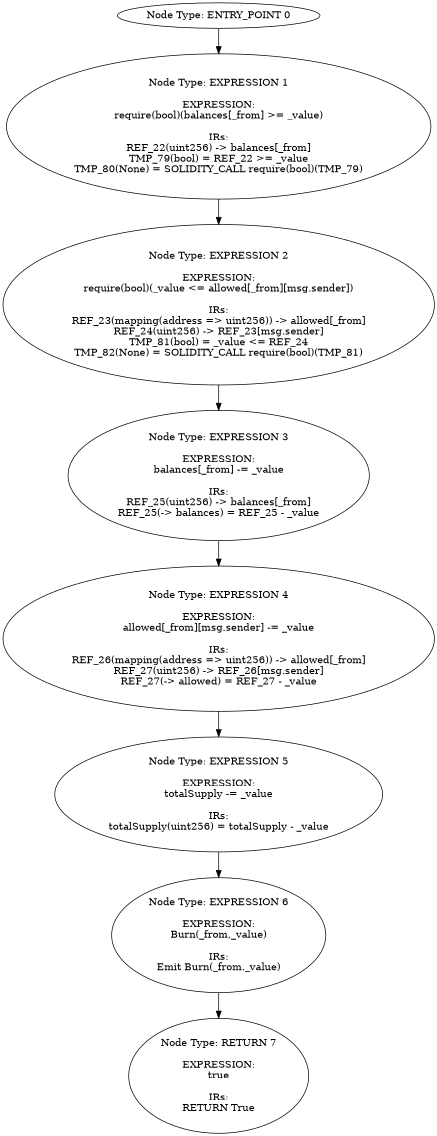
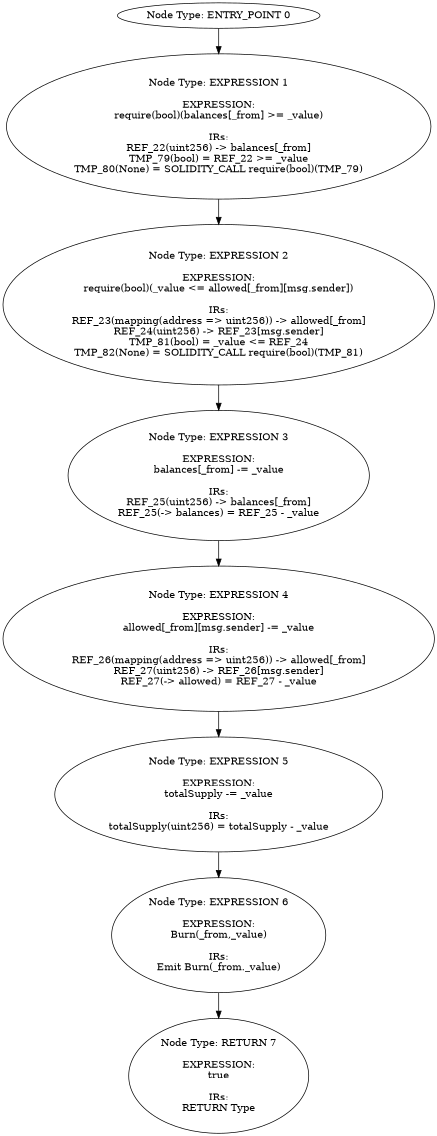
(219, 1076) -> (219, 1076)
